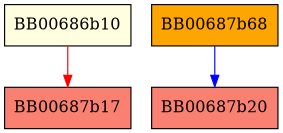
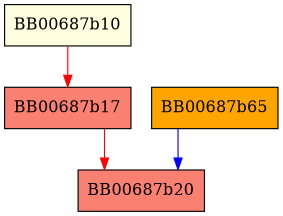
(68, 25) -> (68, 25)
(215, 25) -> (215, 108)
none -> (105, 143)
